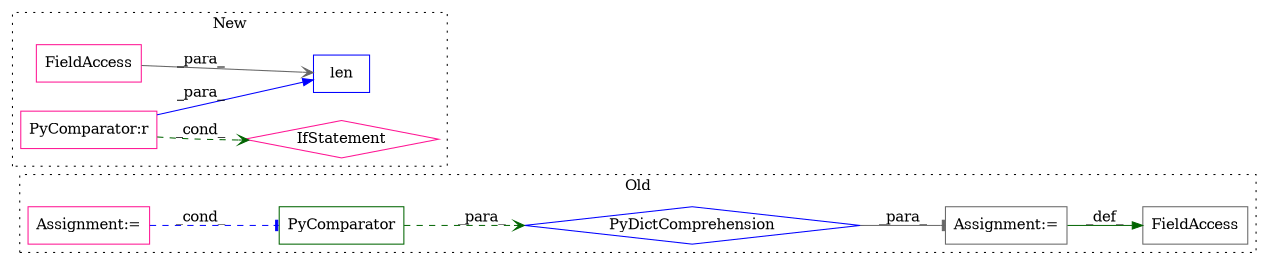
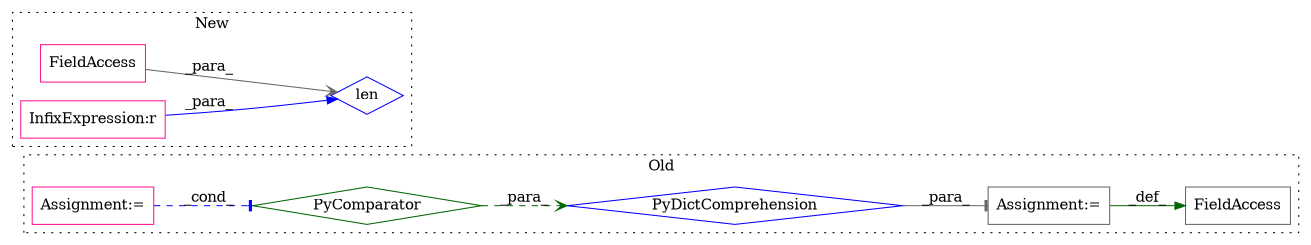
(342, 74) -> (367, 96)
(89, 130) -> (93, 119)
(342, 139) -> none
(342, 225) -> (367, 206)
